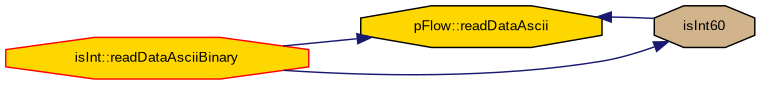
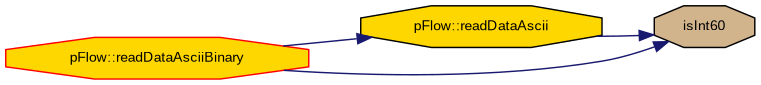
(632, 18) -> (618, 36)
(157, 58) -> (157, 58)
